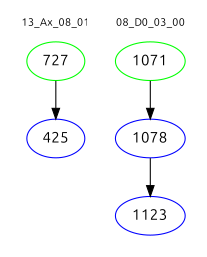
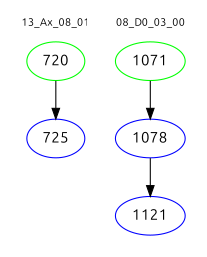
(56, 61) -> (56, 61)
(56, 138) -> (56, 138)
(150, 216) -> (150, 216)
